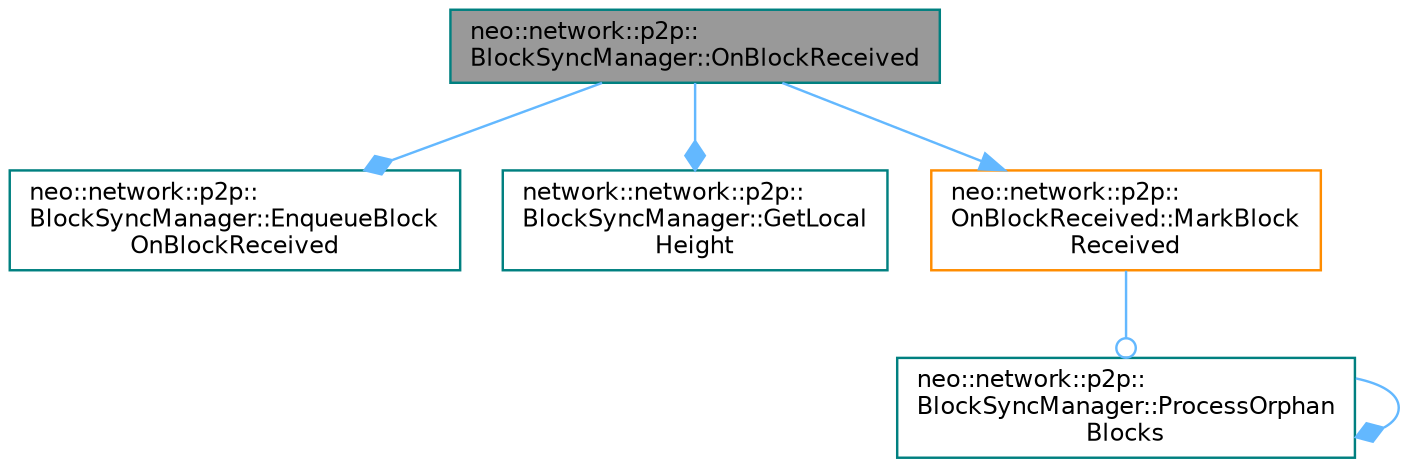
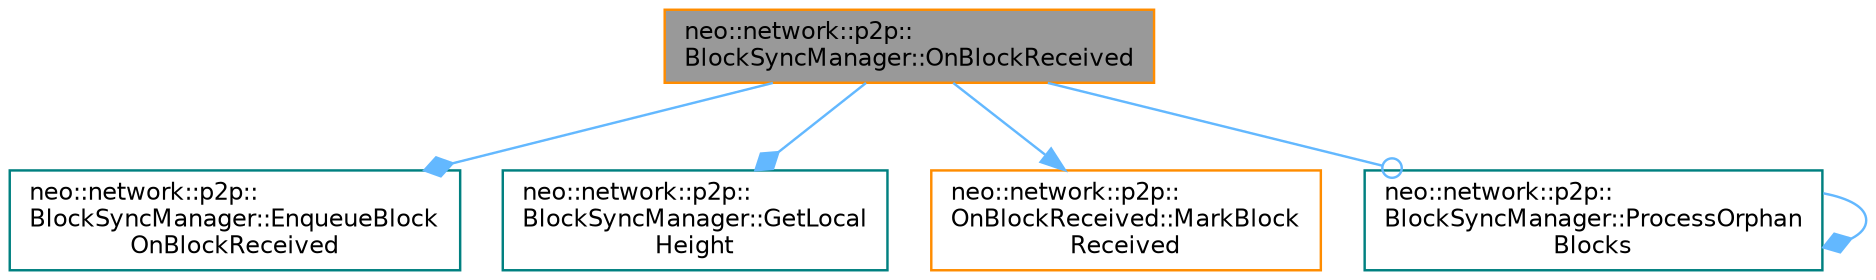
(695, 46) -> (909, 46)
(695, 220) -> (695, 220)
(1126, 304) -> (1215, 124)
